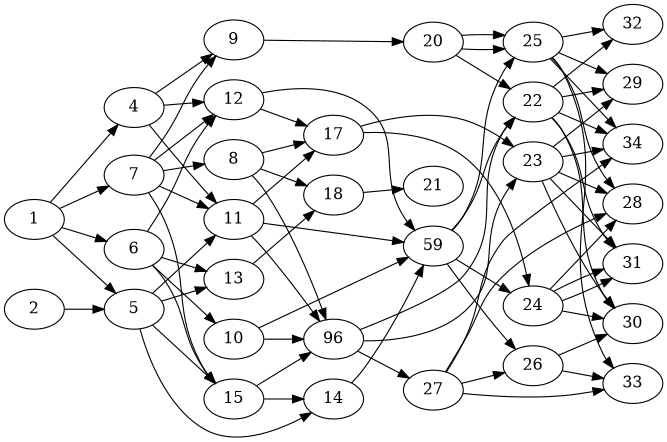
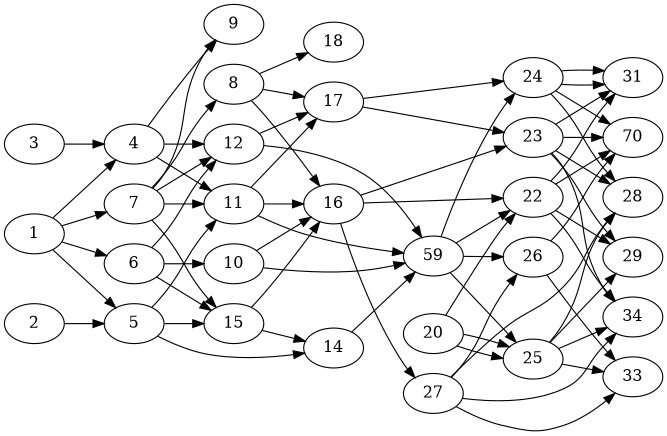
(633, 24) -> none
(328, 41) -> none
none -> (34, 144)
(433, 186) -> none
(234, 279) -> none
(633, 324) -> (633, 137)
(334, 339) -> (334, 204)
